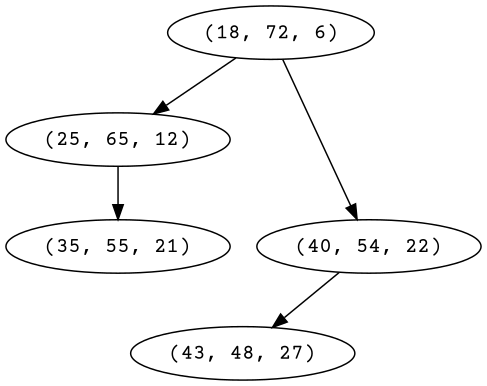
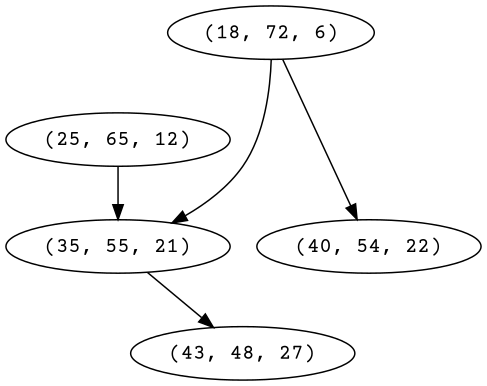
(201, 82) -> (252, 151)
(312, 295) -> (175, 295)
